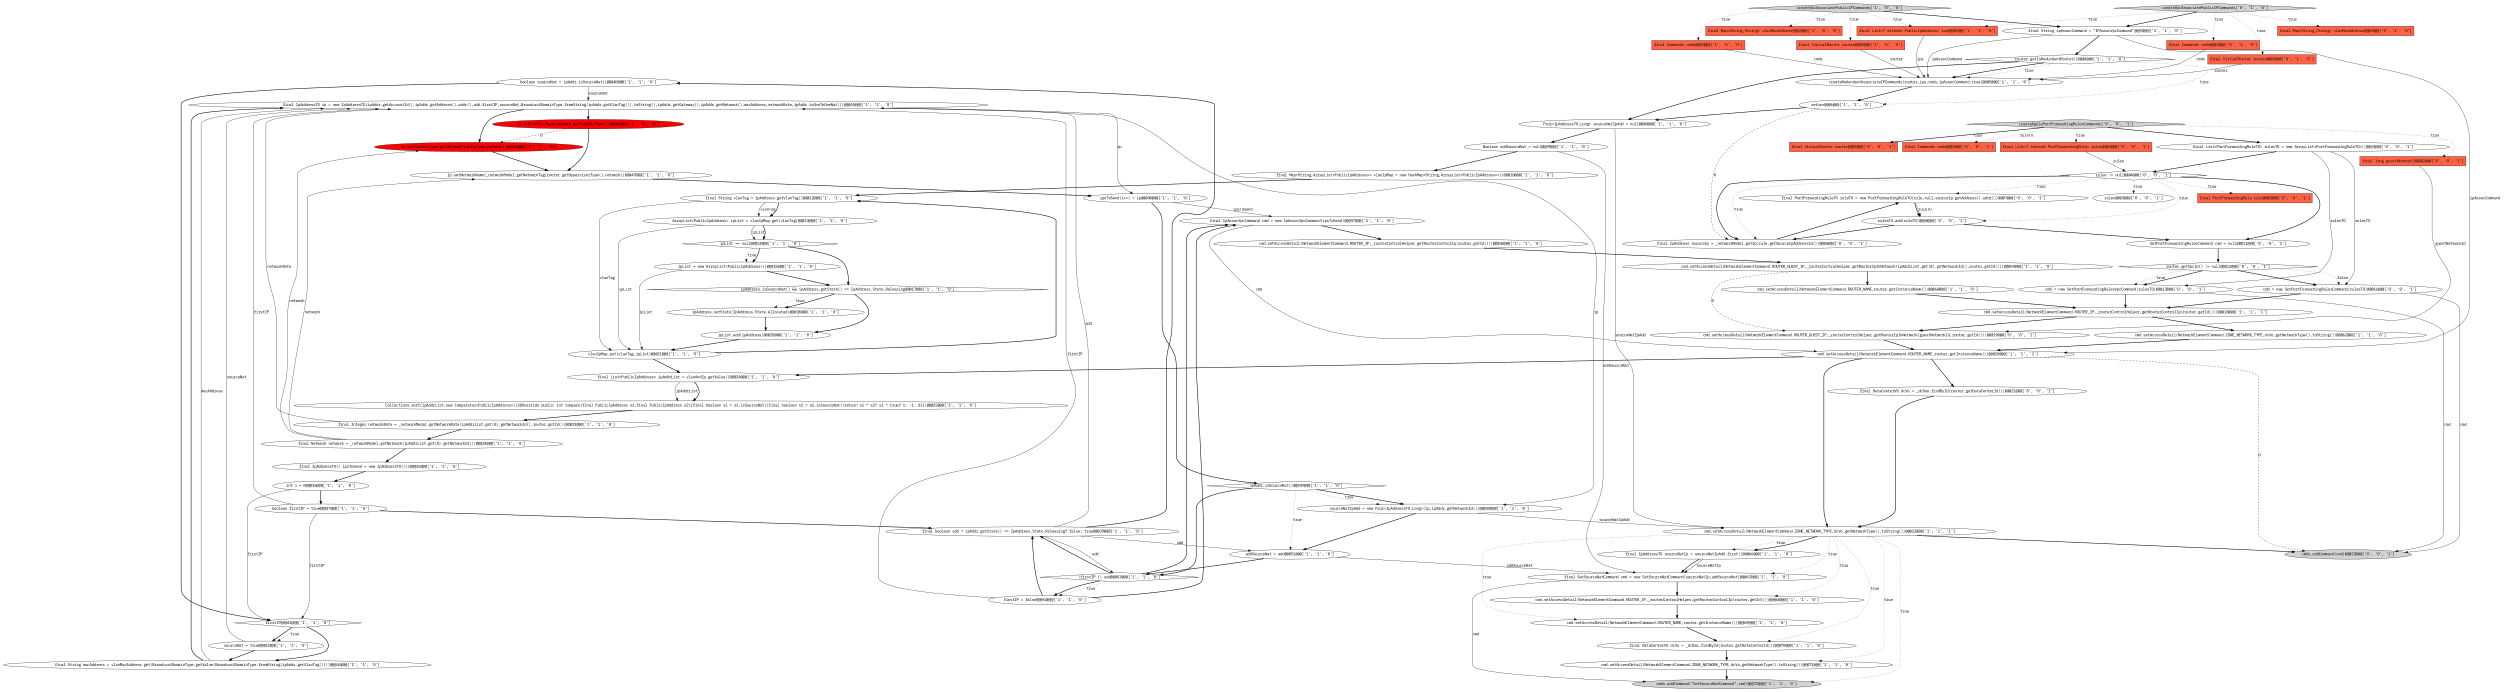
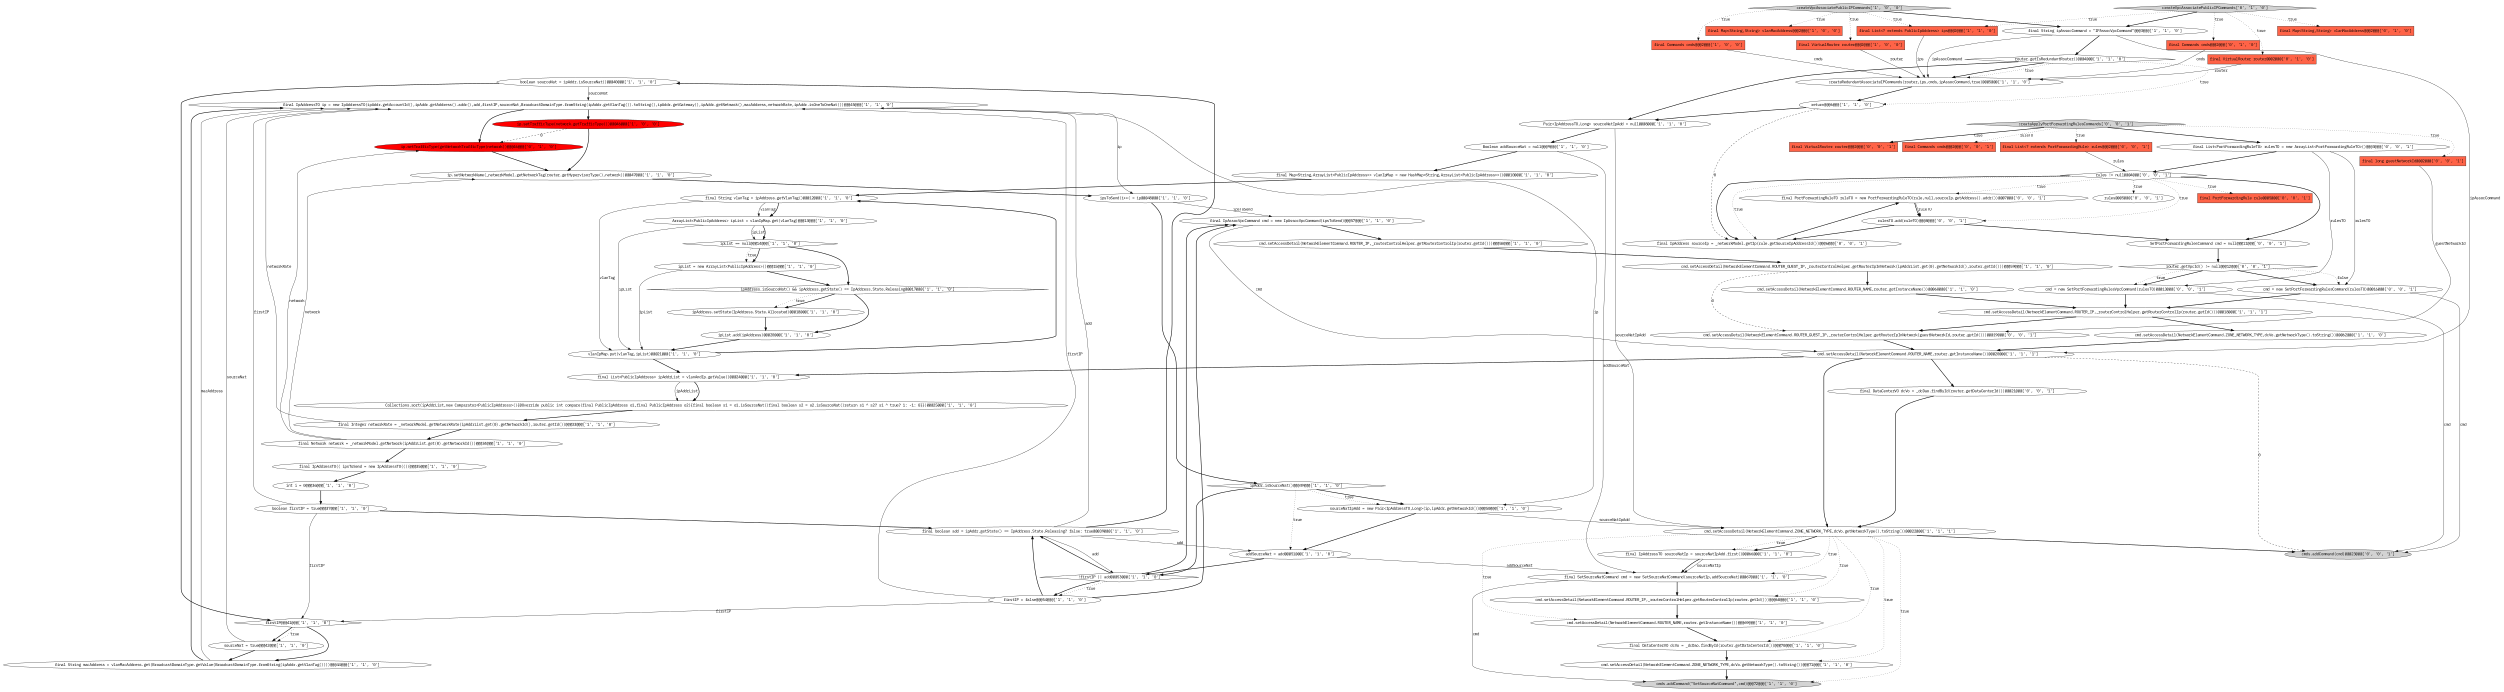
(247, 544) -> (668, 612)
